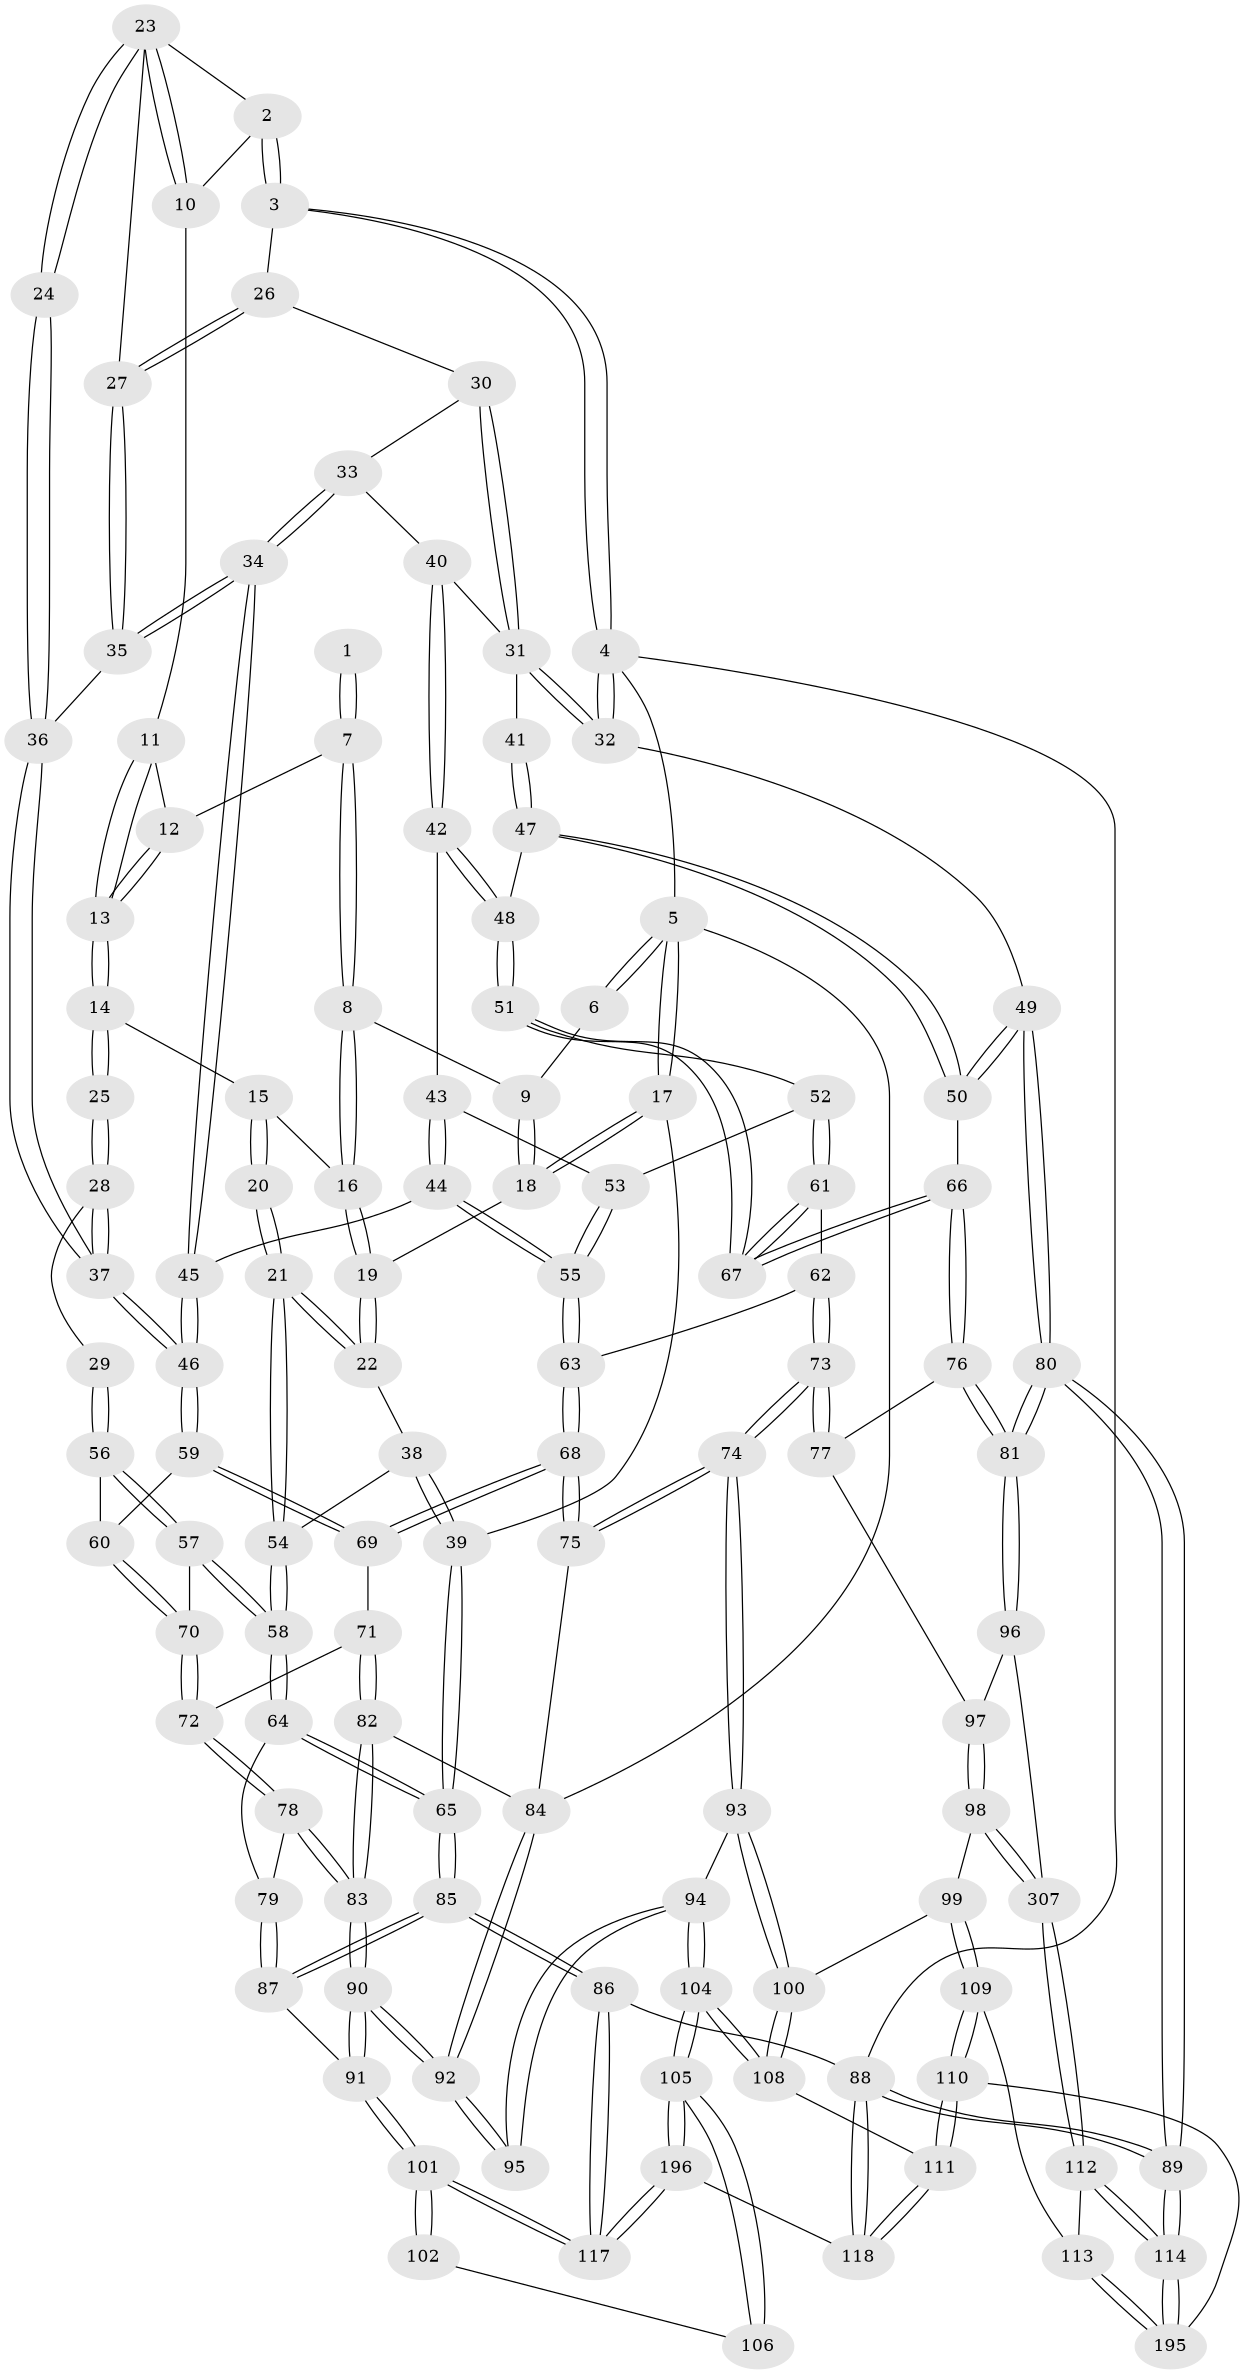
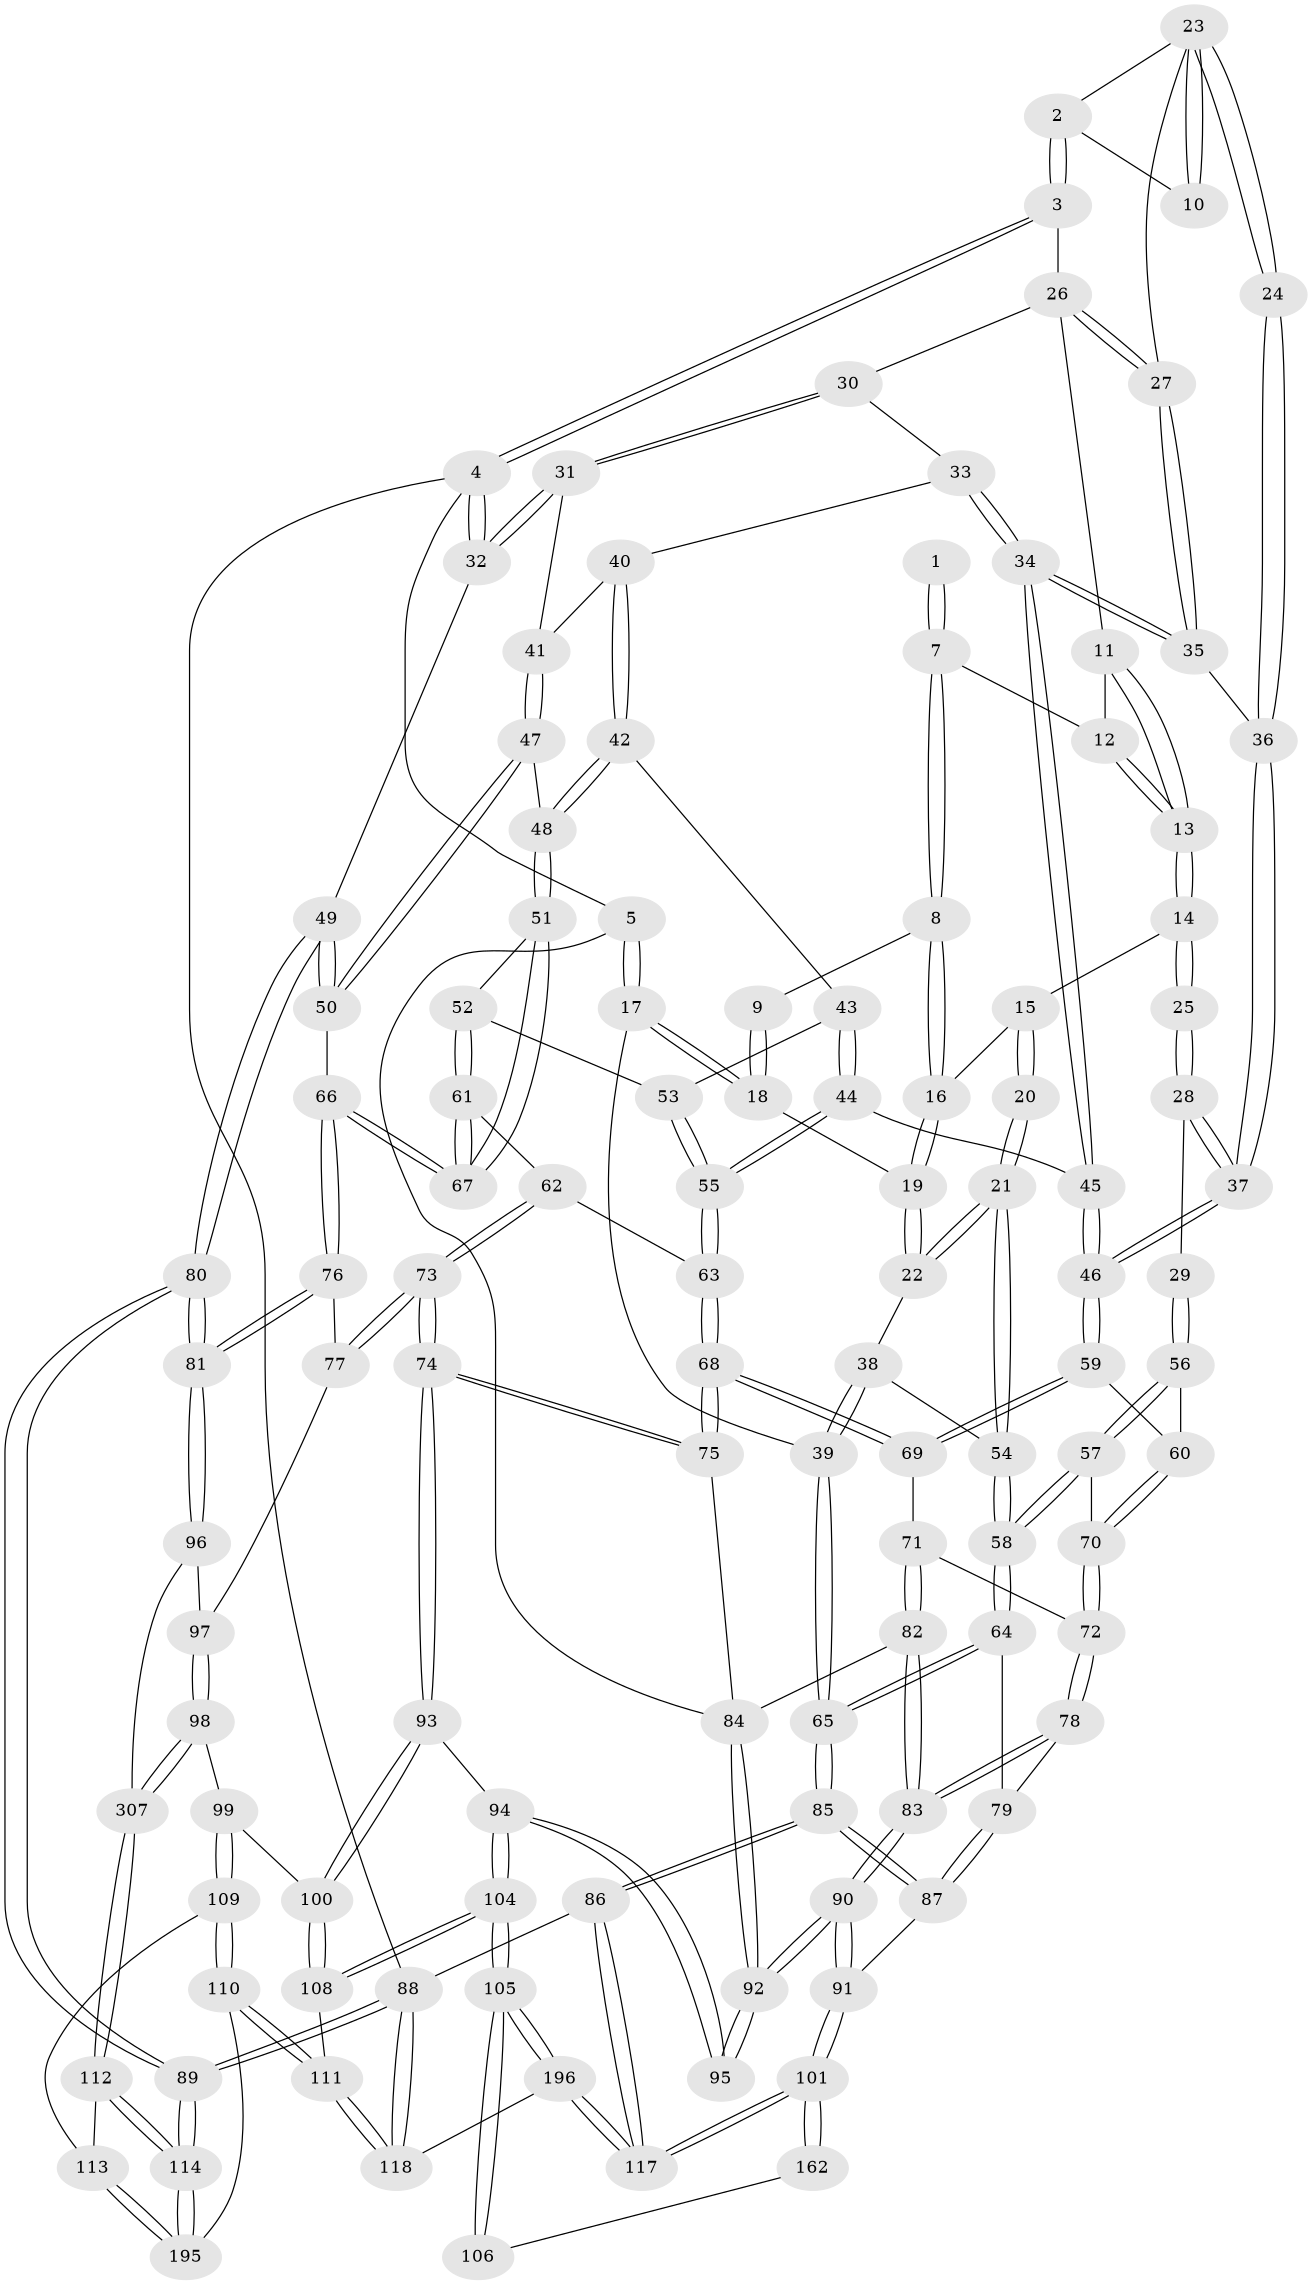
(186, 475) -> (1082, 473)
(477, 607) -> (579, 607)
(595, 1008) -> none
(424, 2257) -> (813, 2168)
